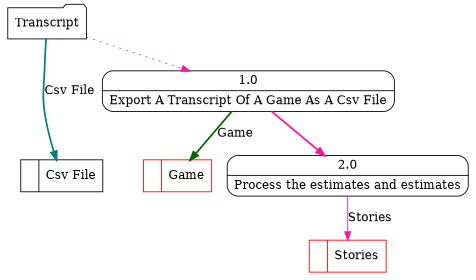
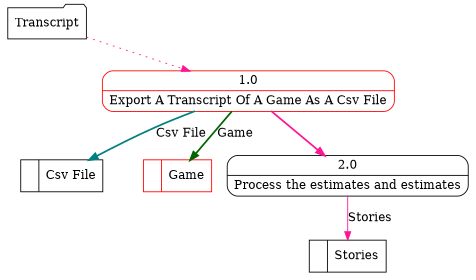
(248, 91) -> (248, 91)
(43, 96) -> (145, 132)
(348, 256) -> (348, 256)
